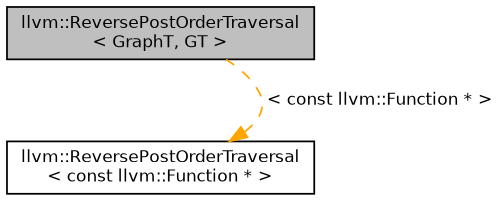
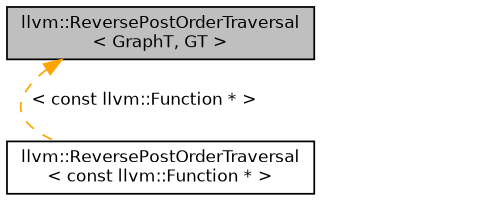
(259, 92) -> (21, 109)
